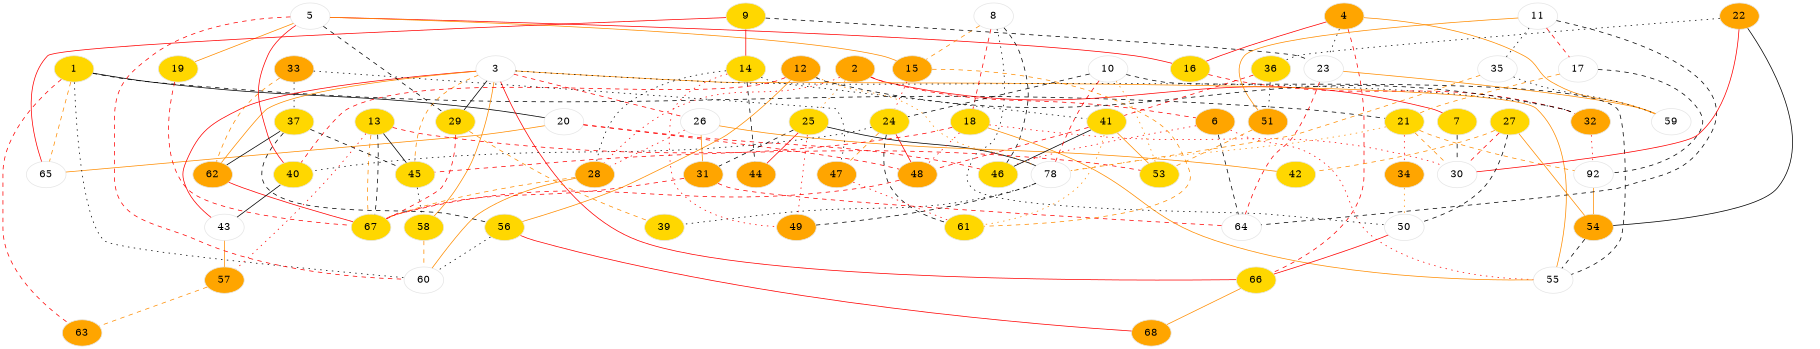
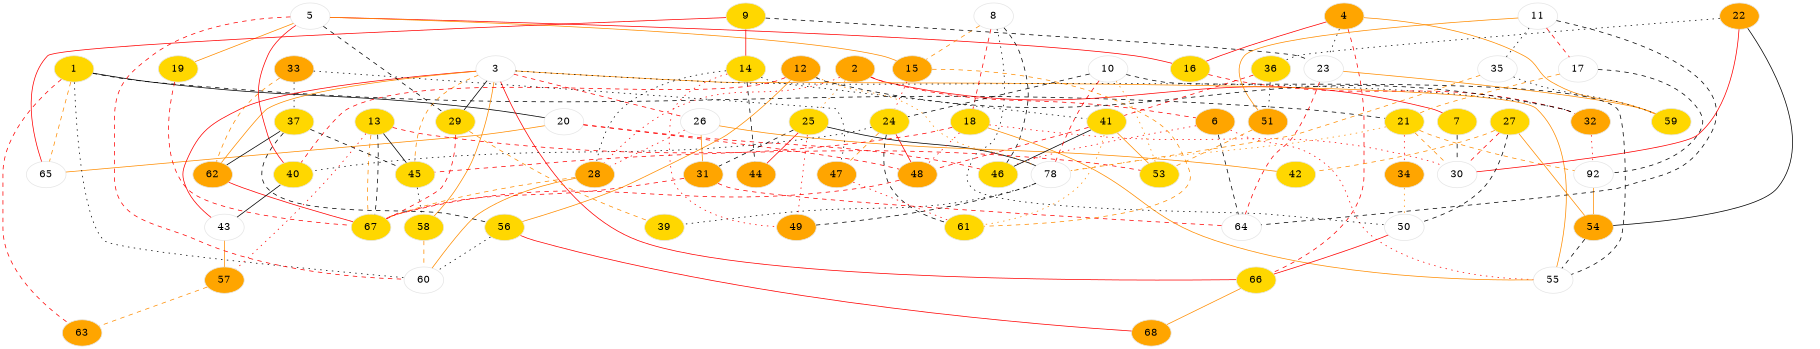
(1671, 122) -> (1671, 122)
